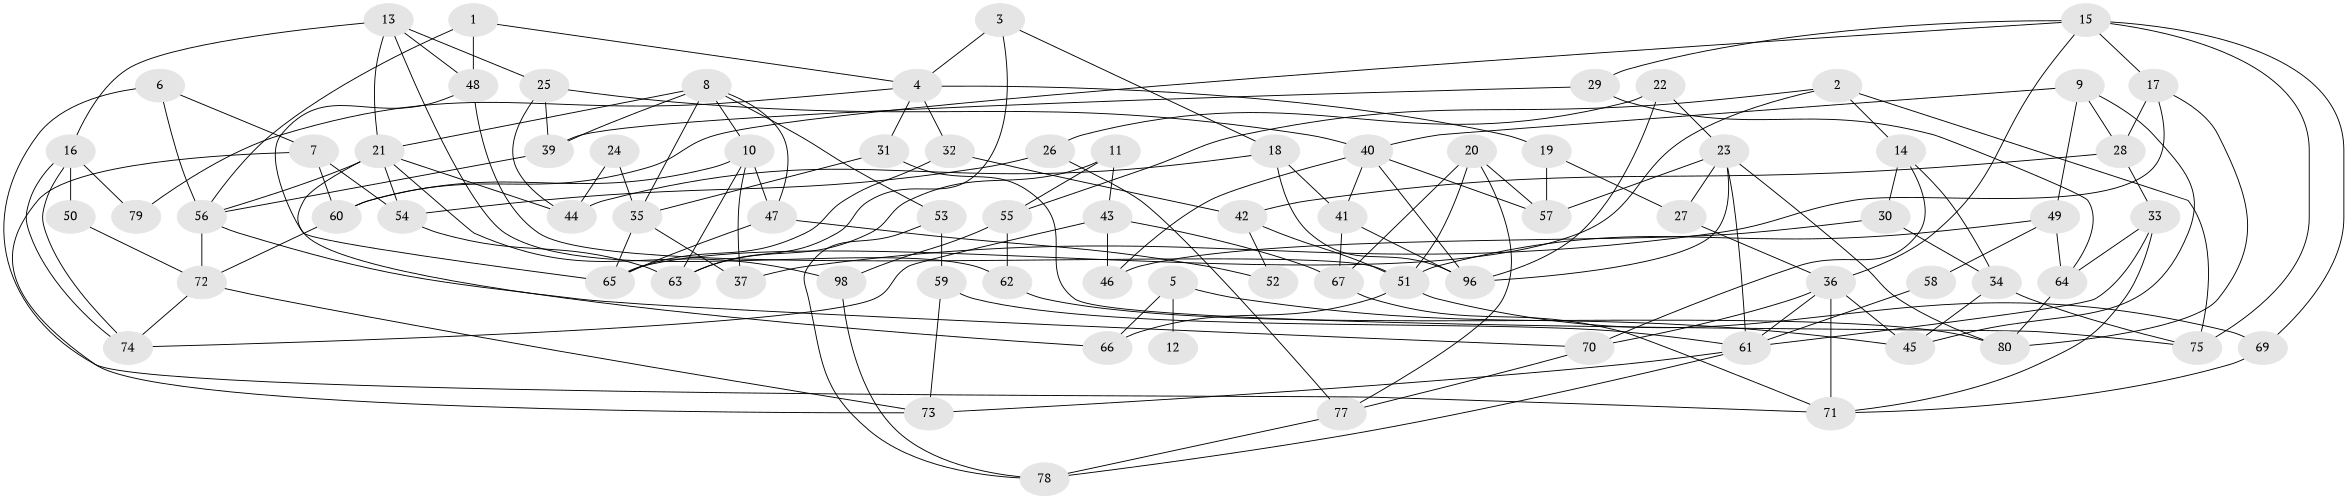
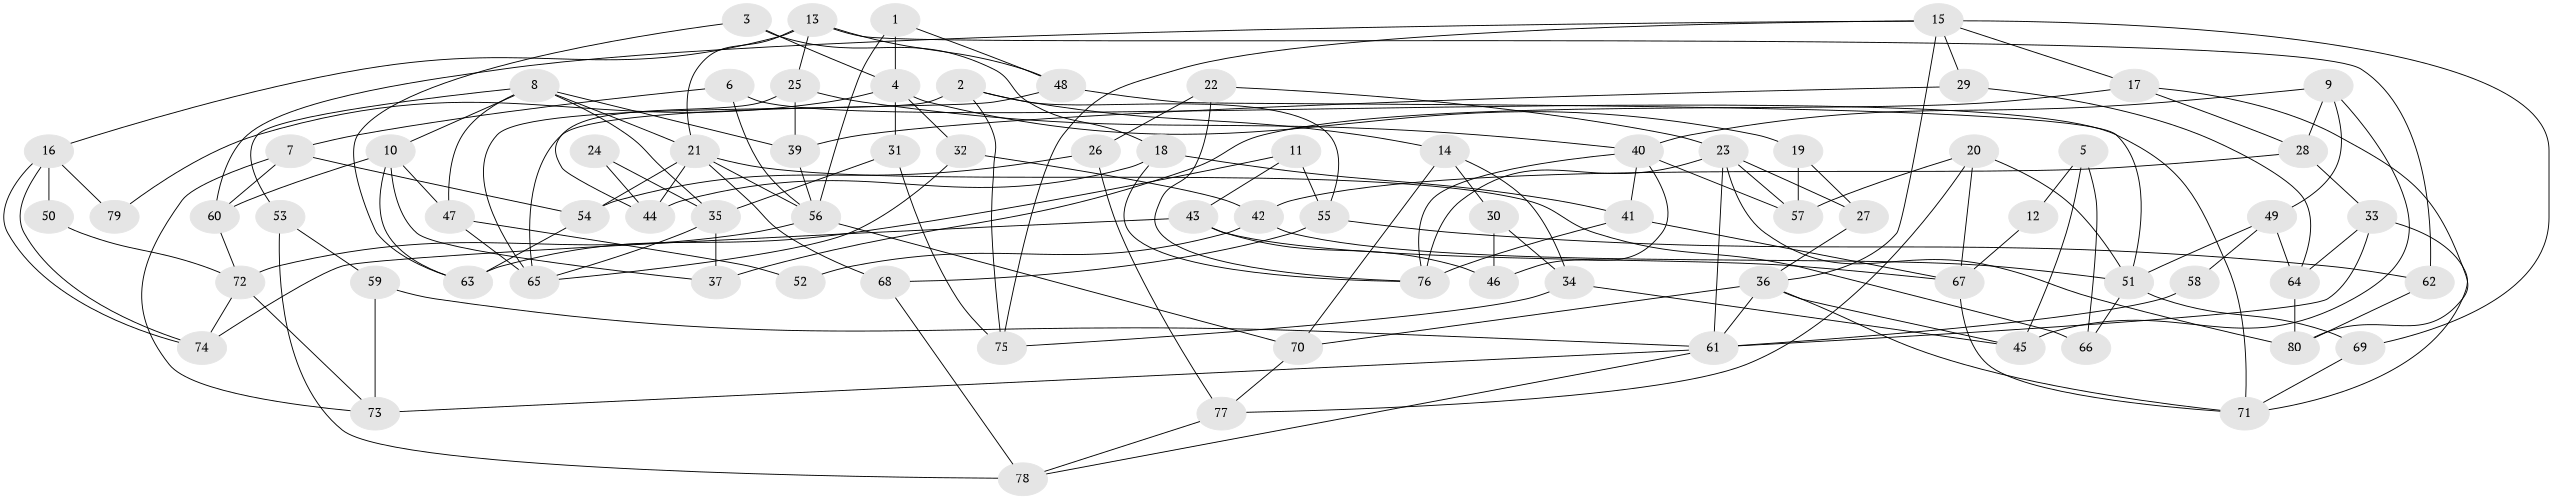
none -> (1992, 254)
(841, 282) -> (885, 282)
(1470, 282) -> (1425, 282)
